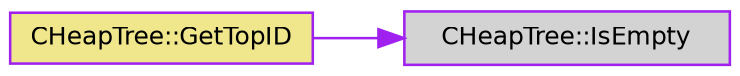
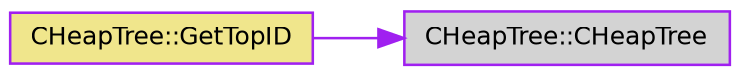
(567, 38) -> (567, 38)
